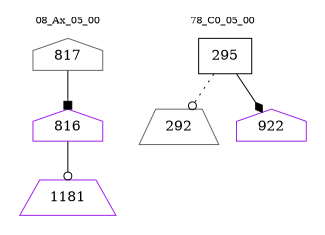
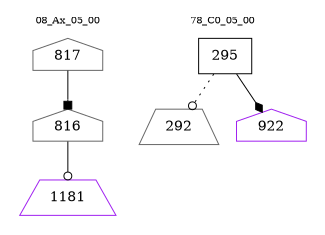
(68, 127) -> (68, 127)
